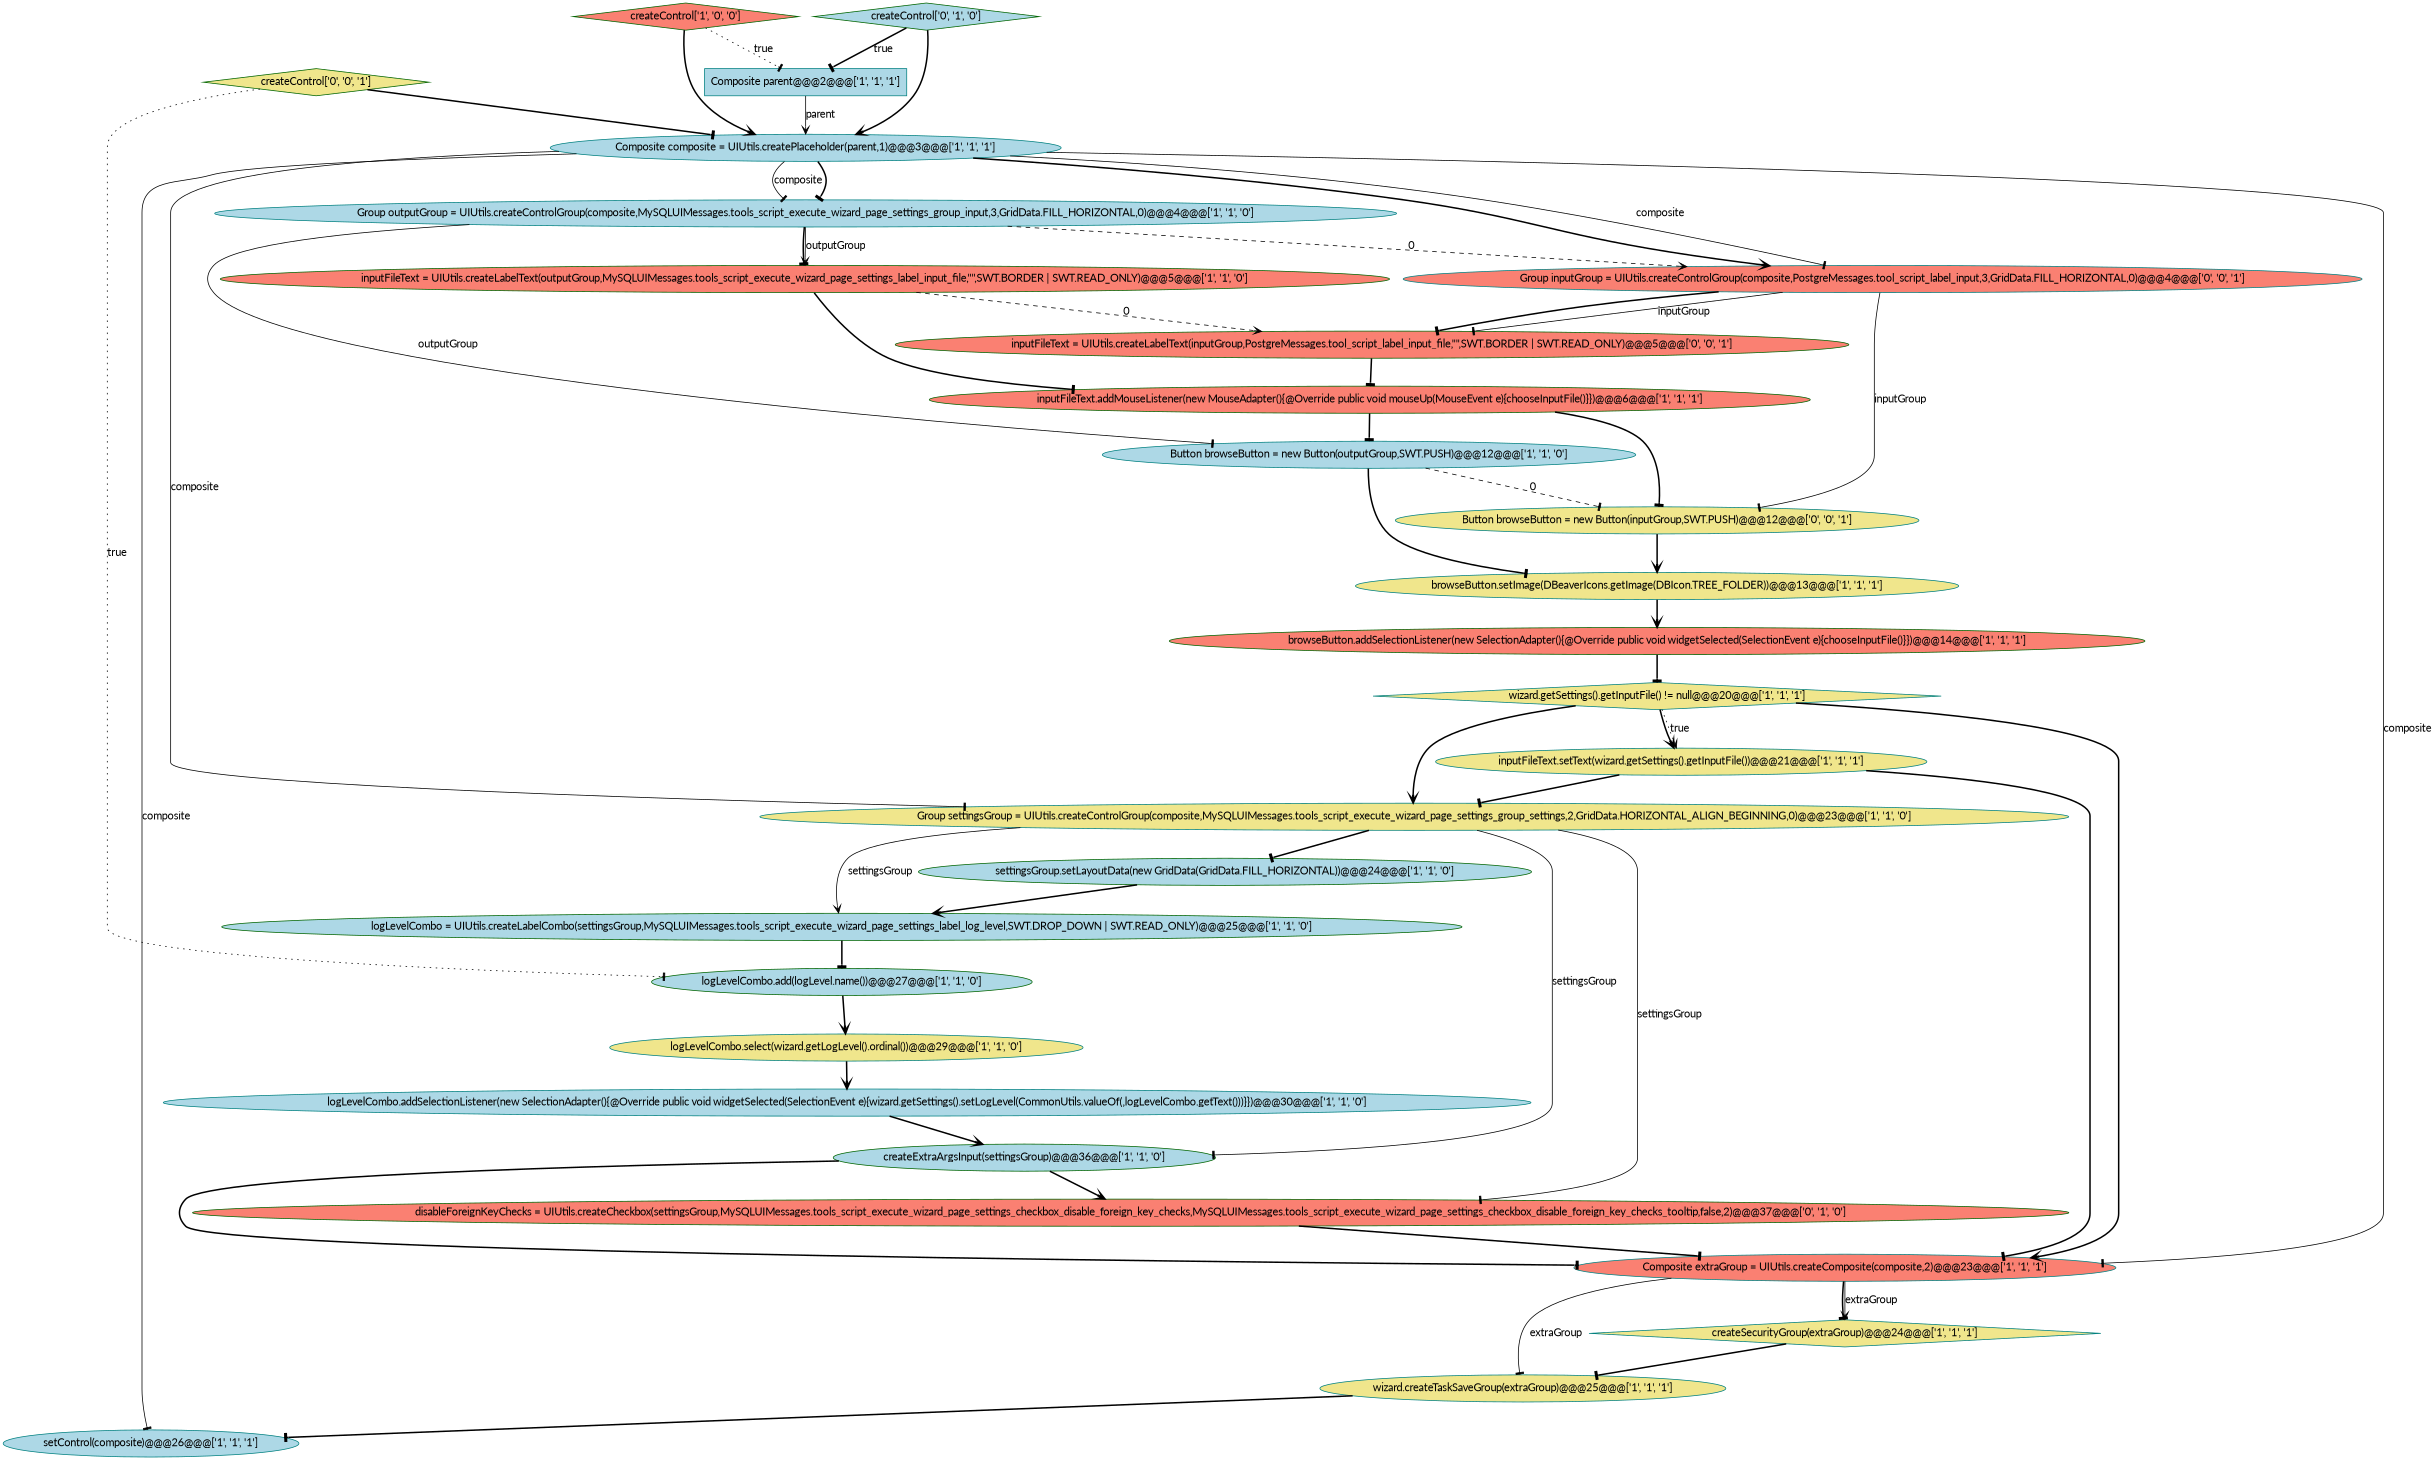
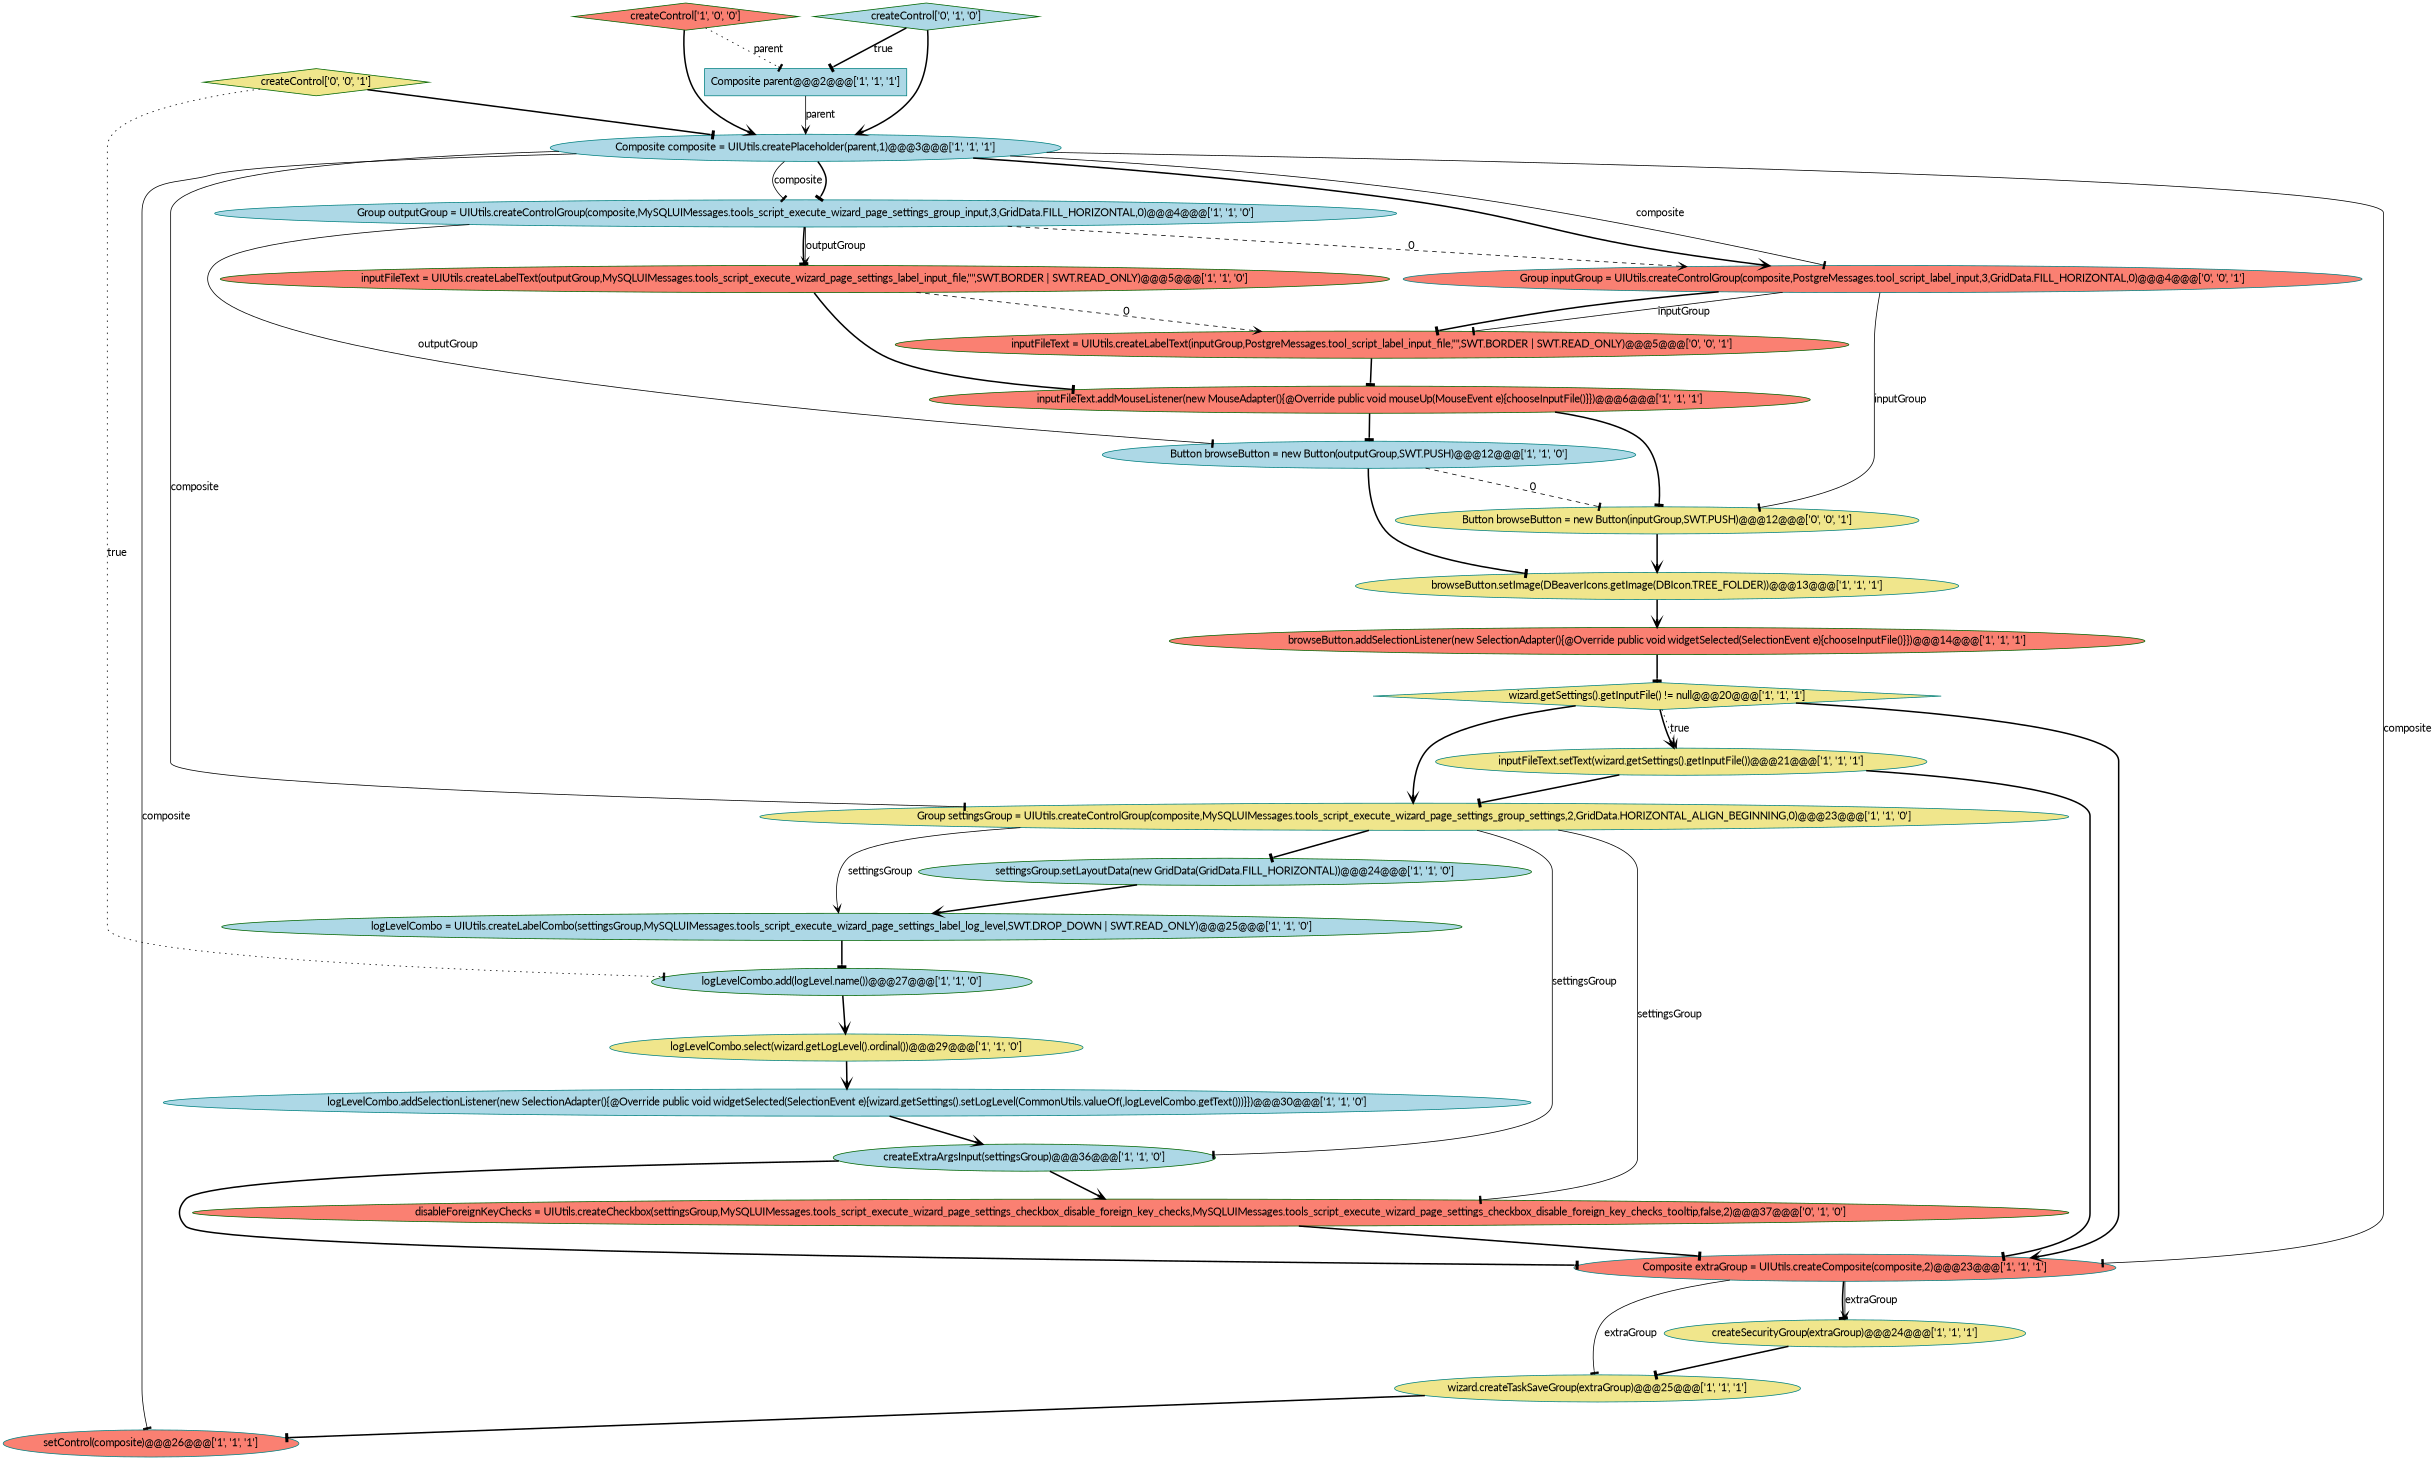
(763, 49) -> (769, 49)
(1845, 1333) -> (1845, 1333)
(151, 1443) -> (151, 1443)
